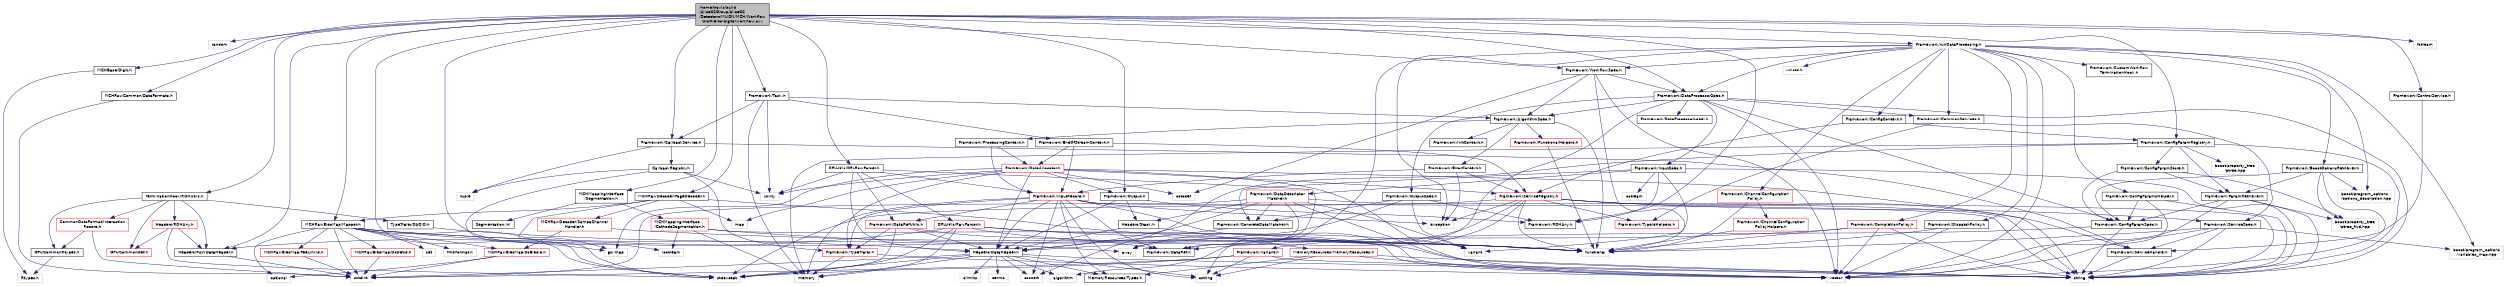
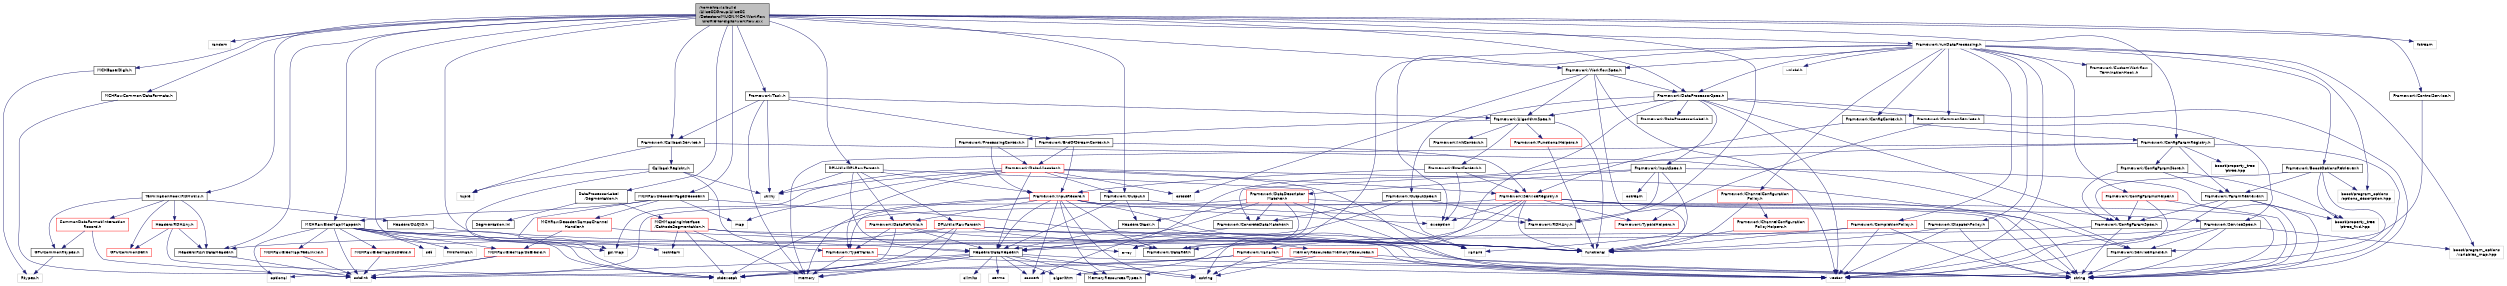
(601, 196) -> (601, 196)
(2140, 196) -> (2140, 196)
(410, 225) -> (410, 225)
none -> (703, 251)
none -> (1999, 261)
